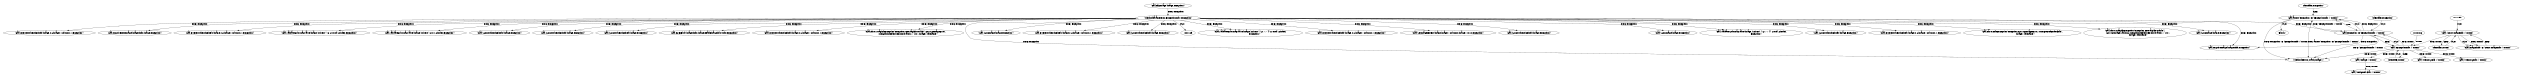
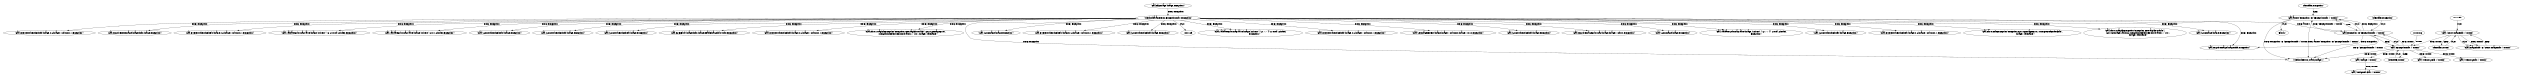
(2304, 24) -> (2304, 24)
none -> (1604, 33)
